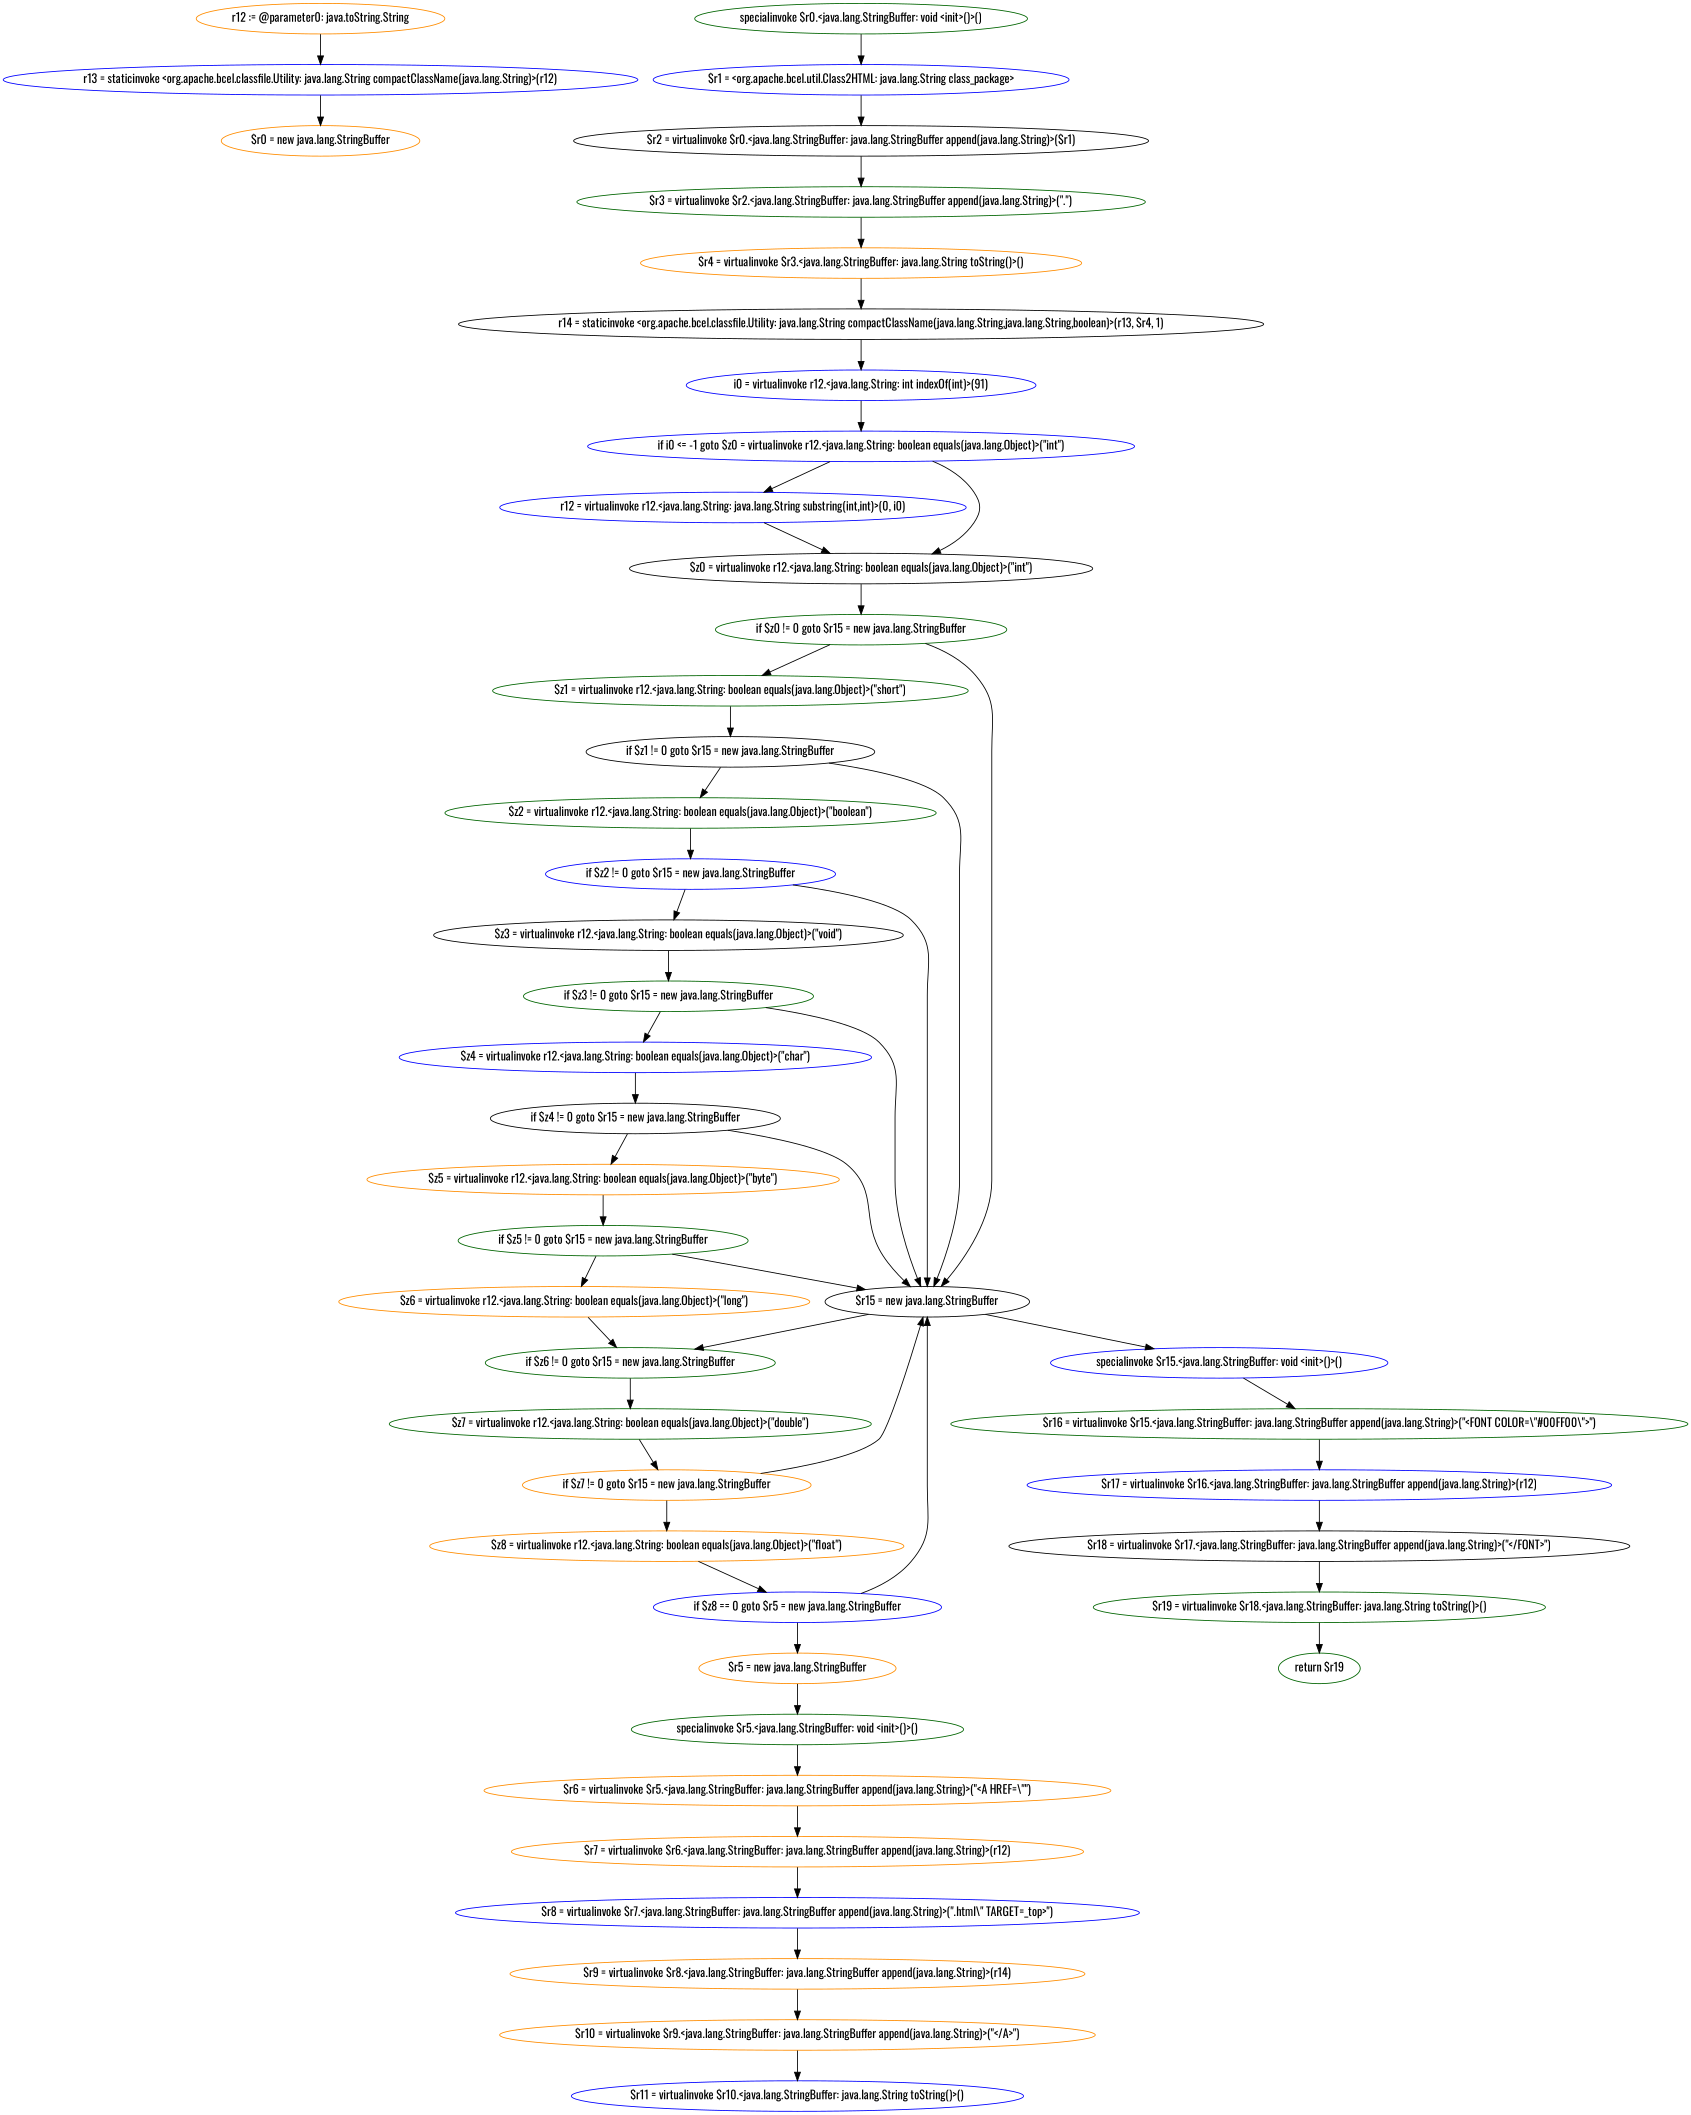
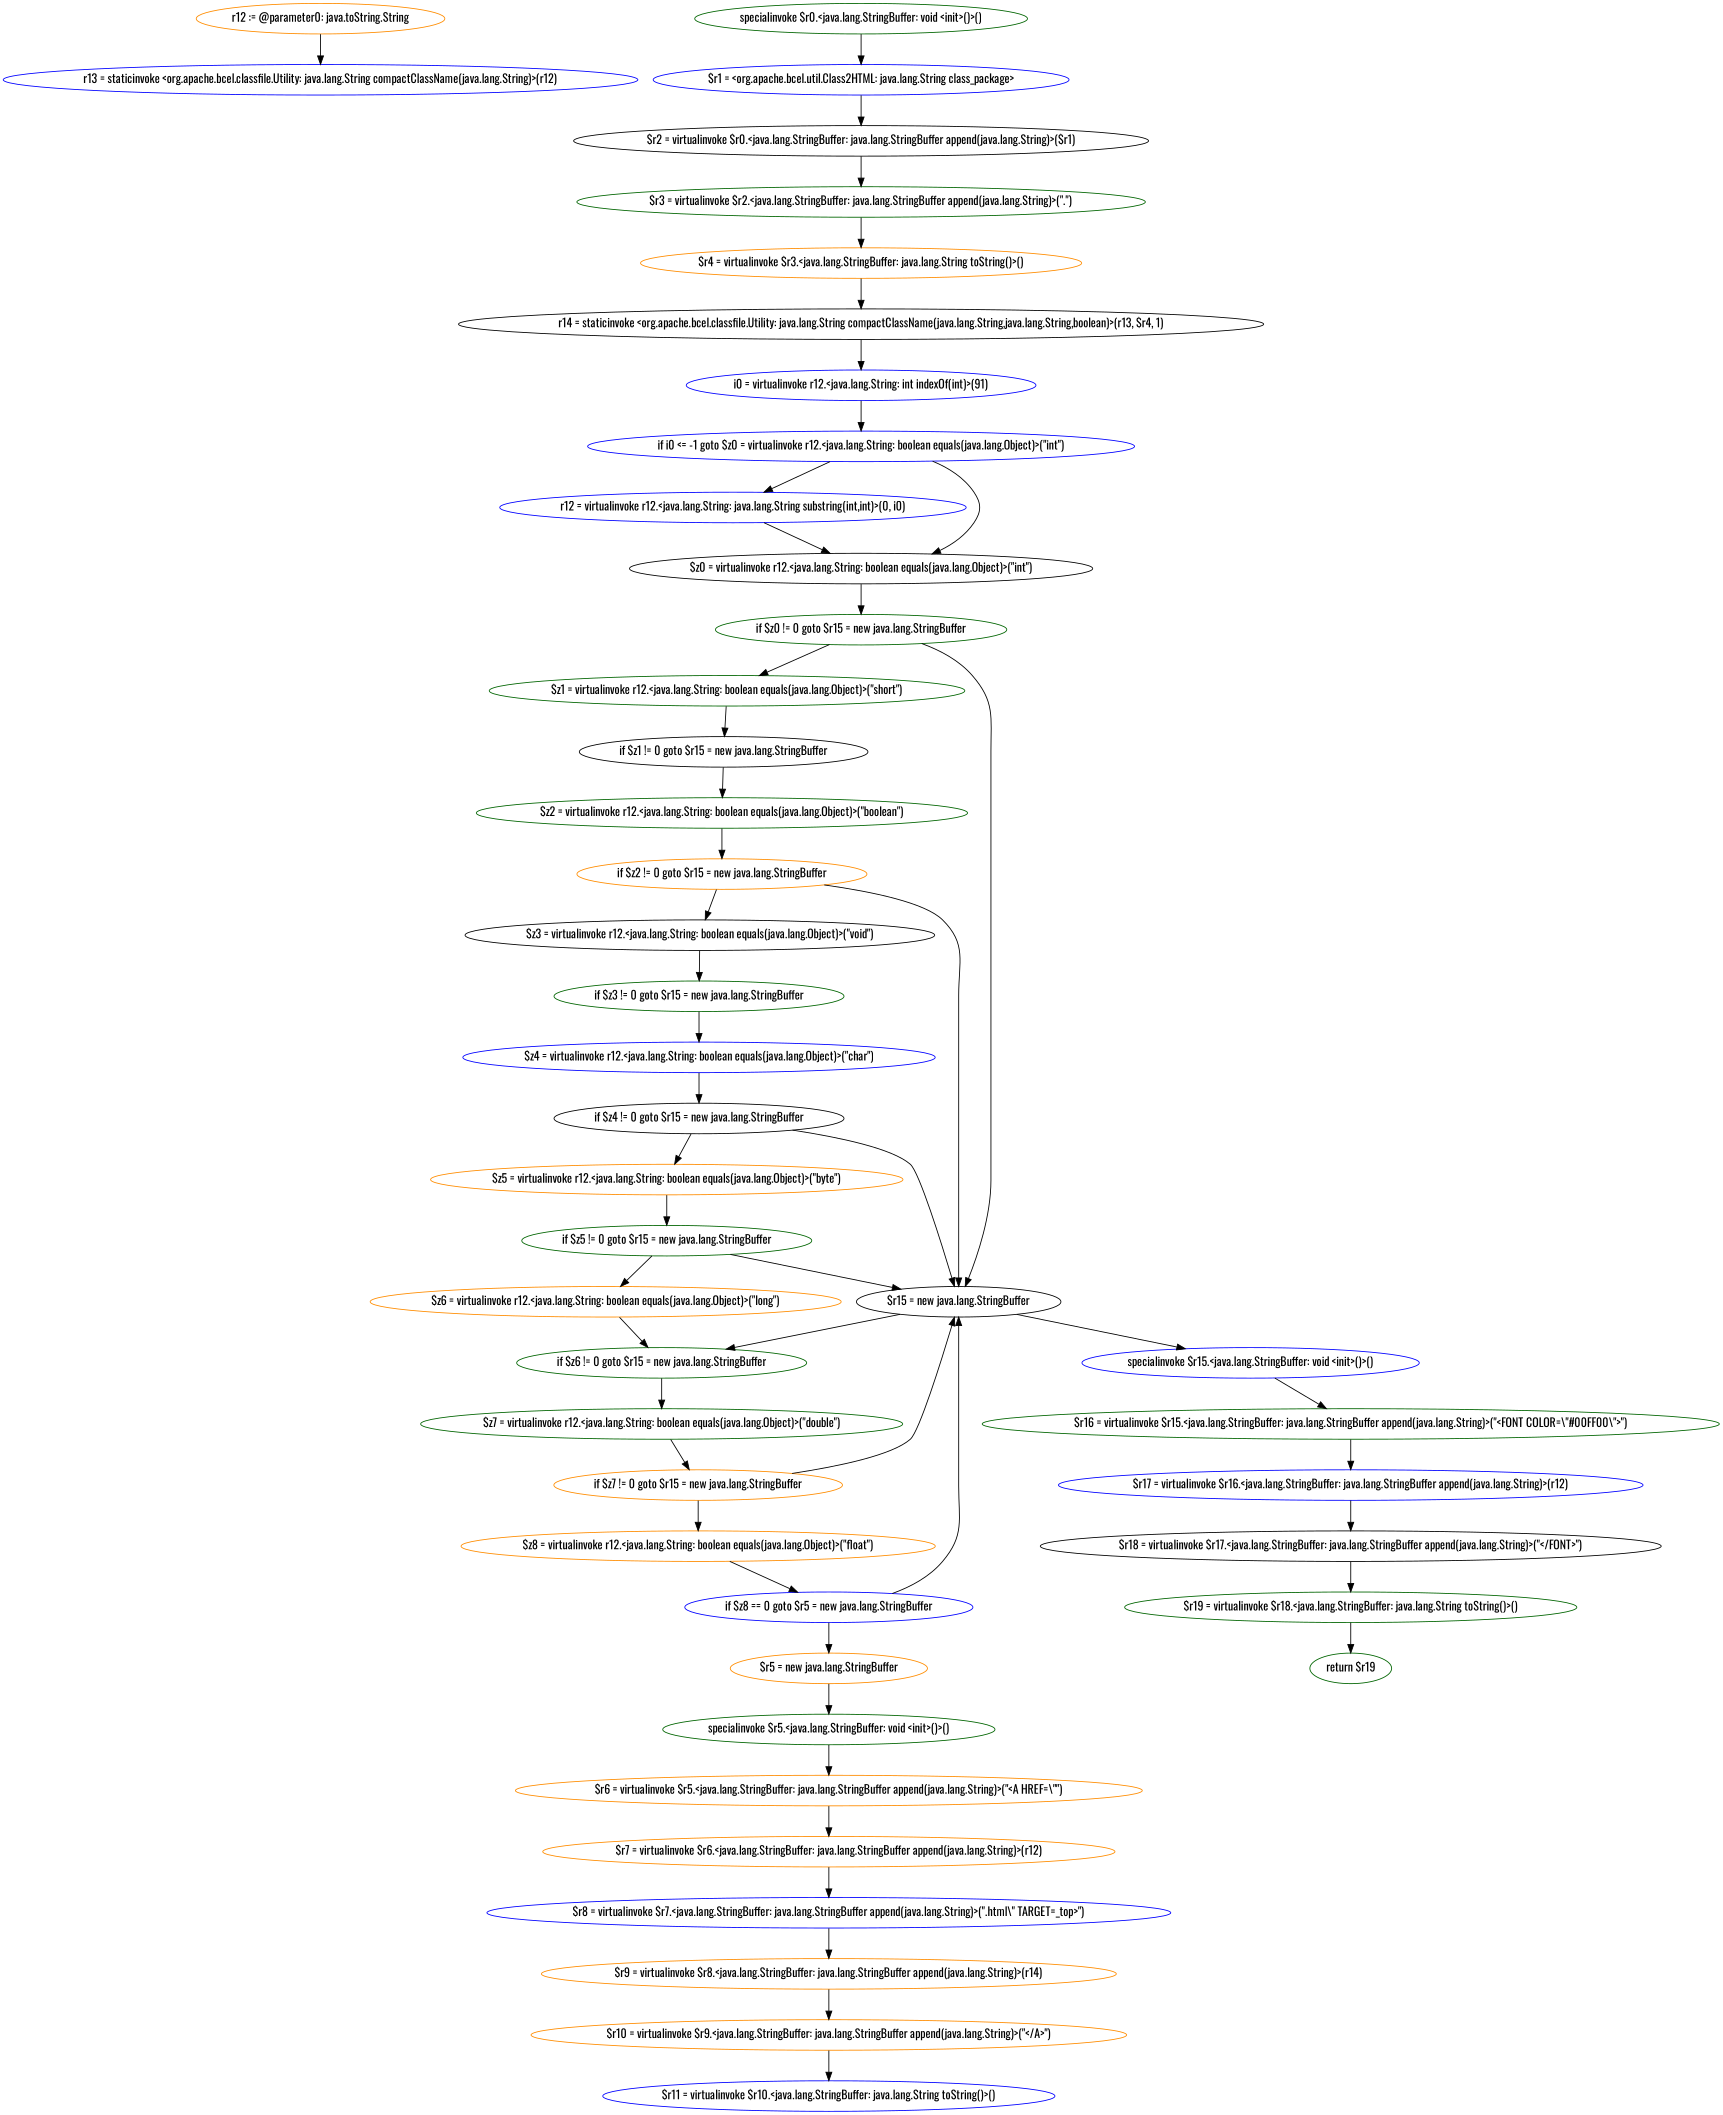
(321, 141) -> none
(691, 874) -> (722, 874)
(960, 977) -> none
(896, 1100) -> none
